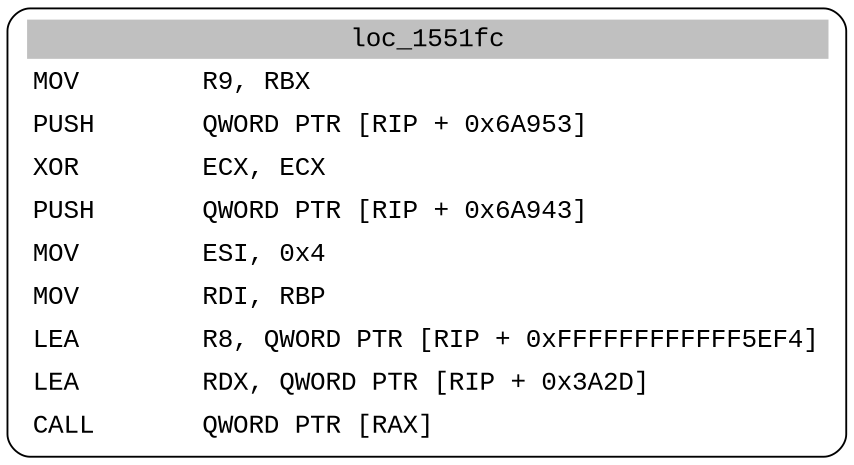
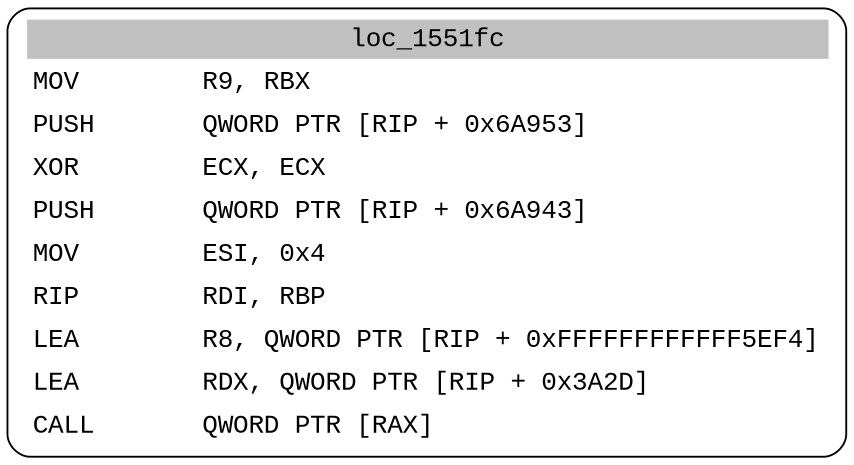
(179, 296) -> (179, 296)
